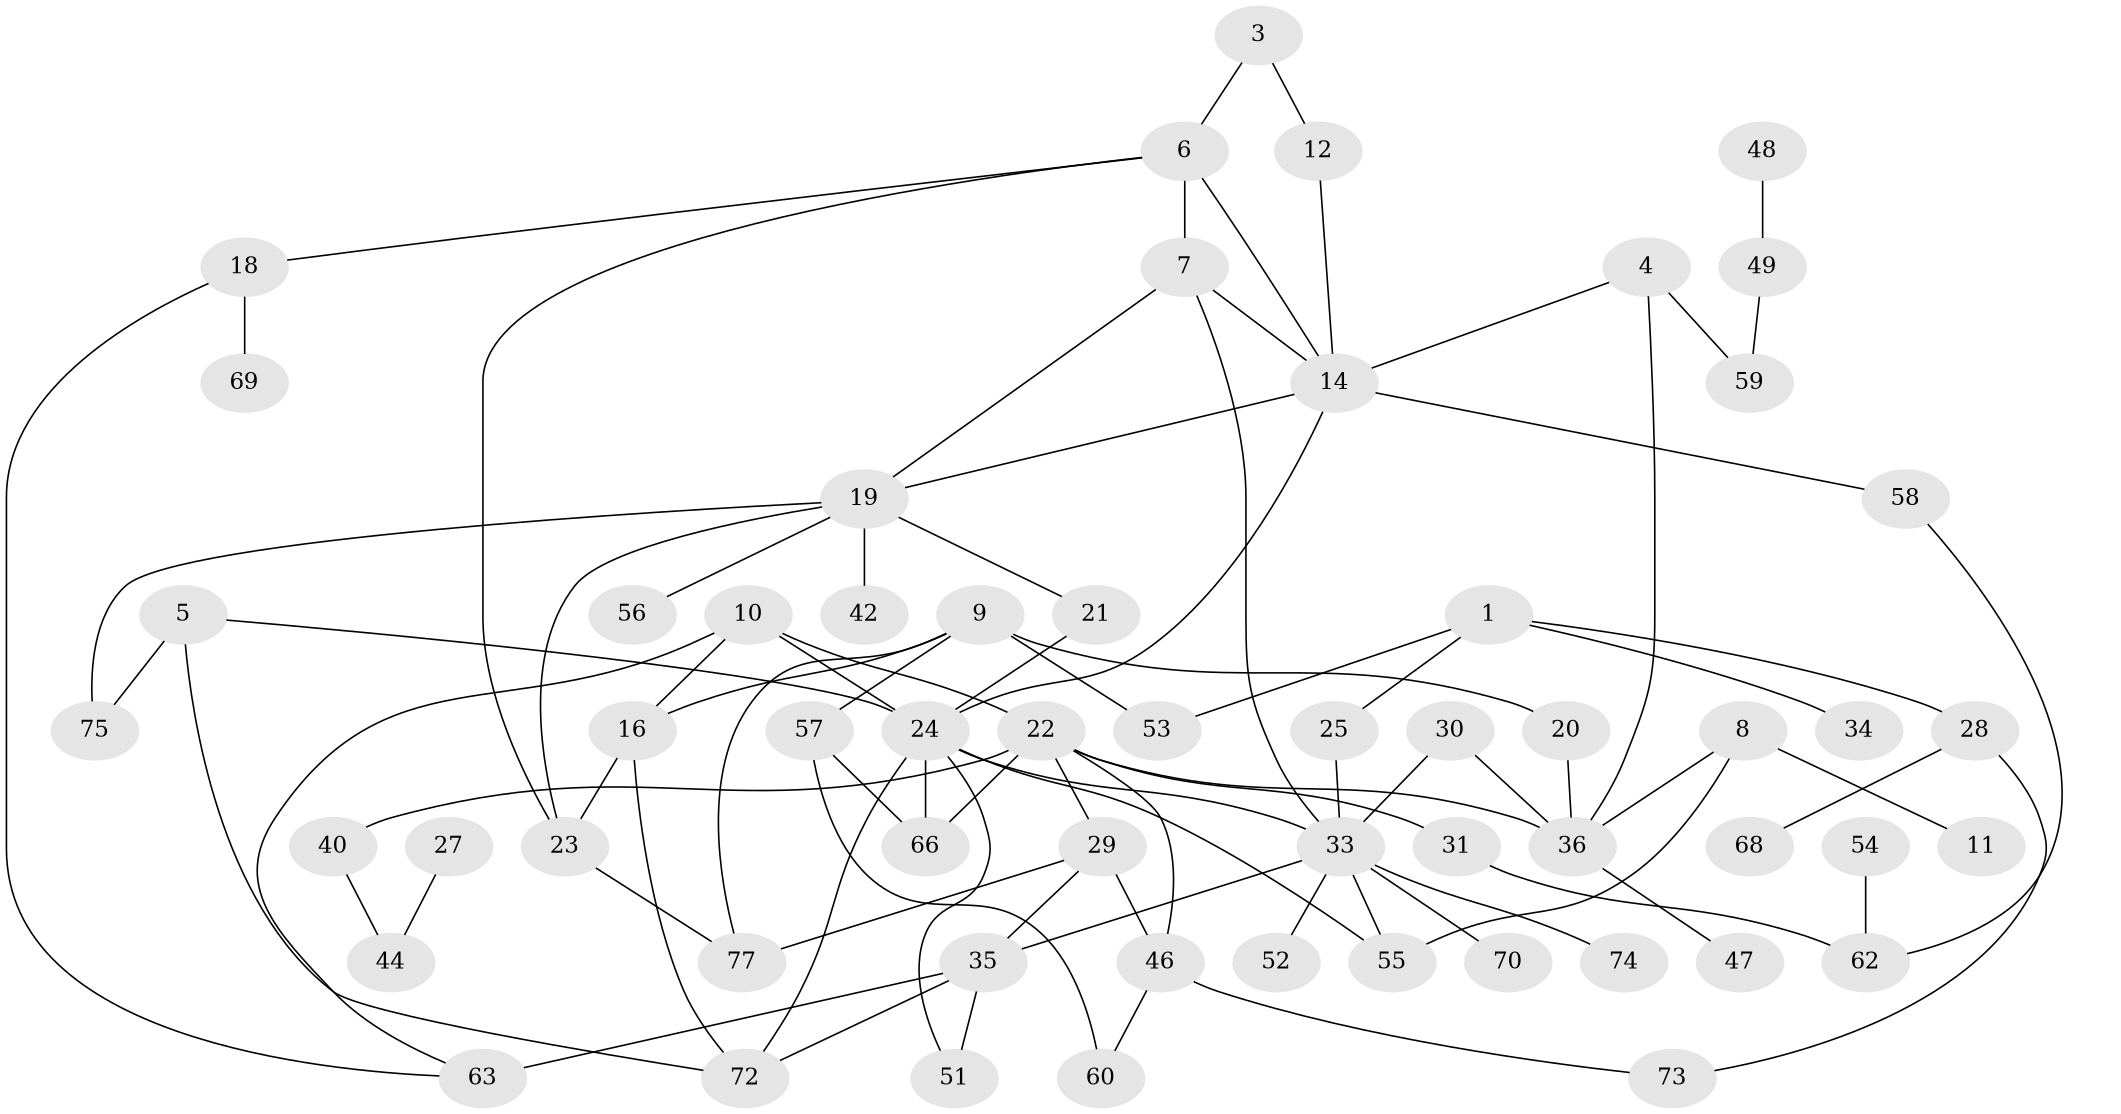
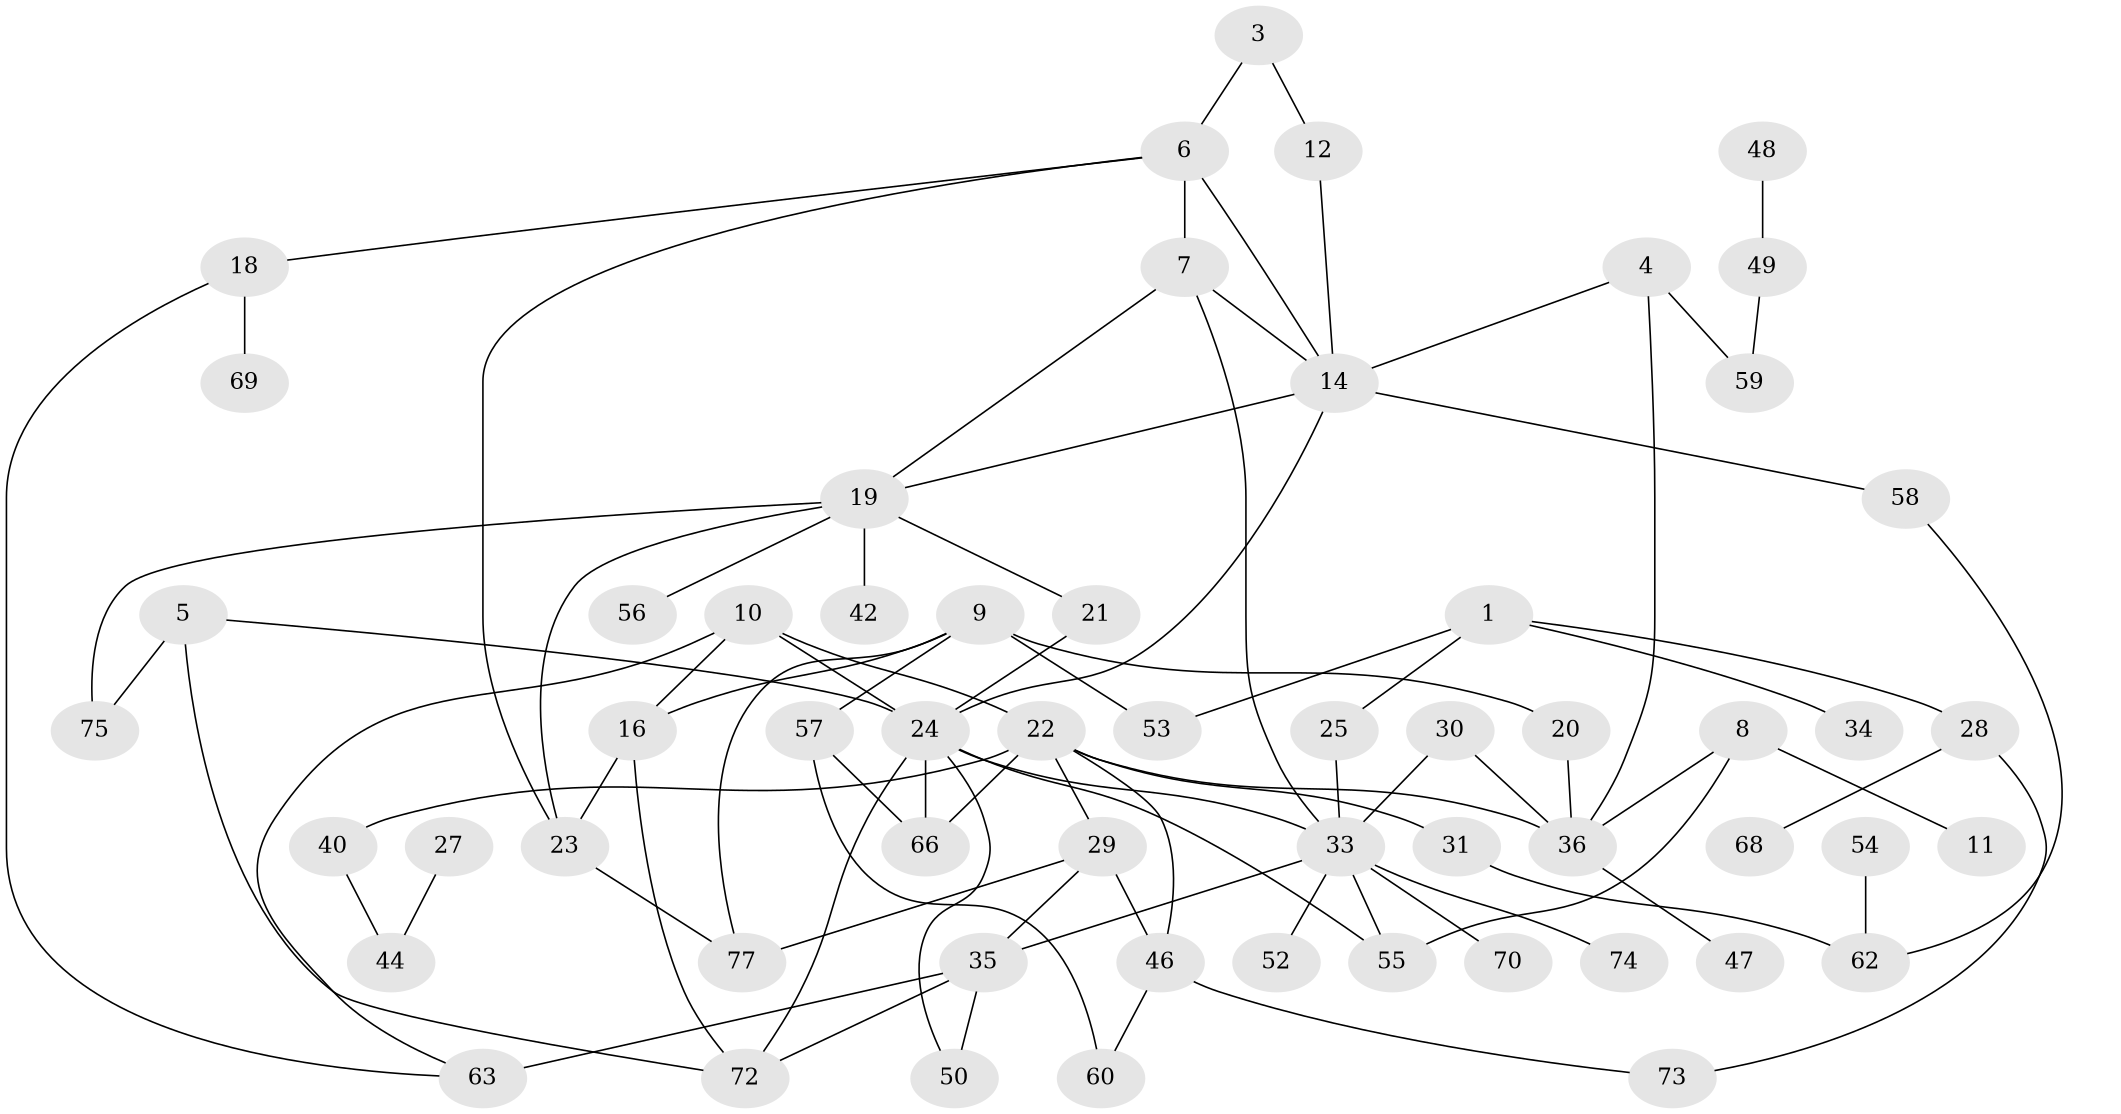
(955, 1079) -> (955, 1079)
